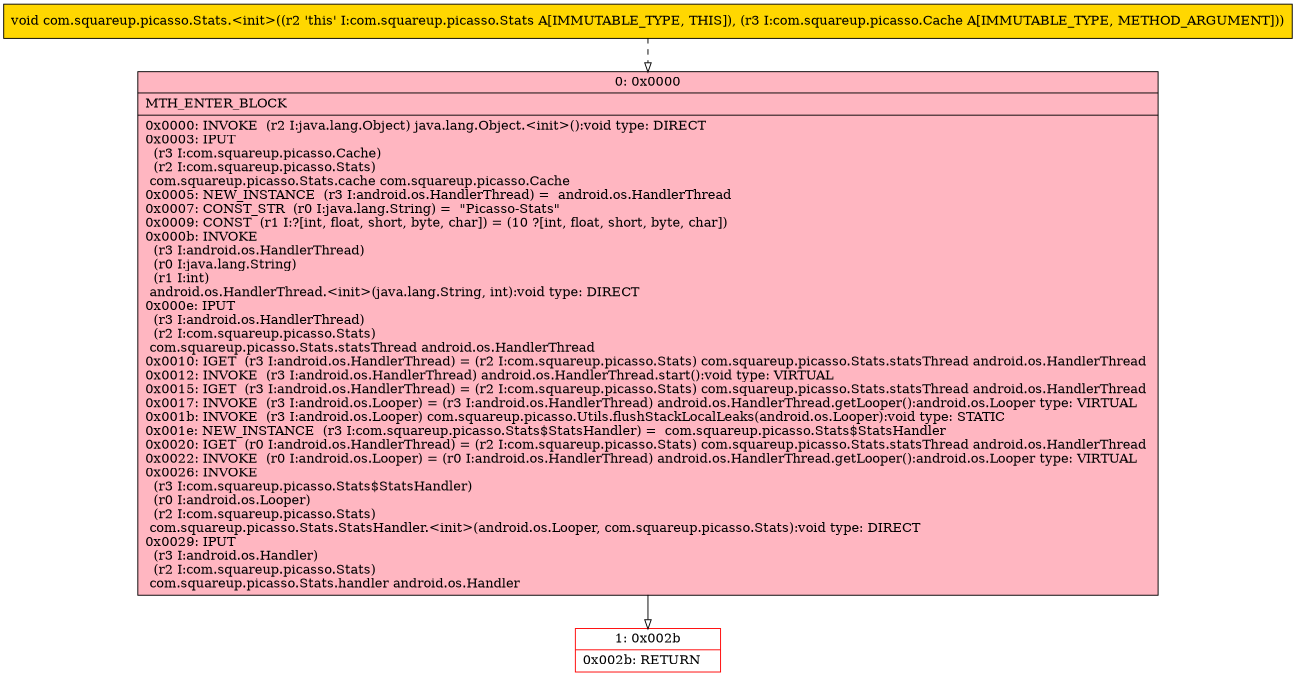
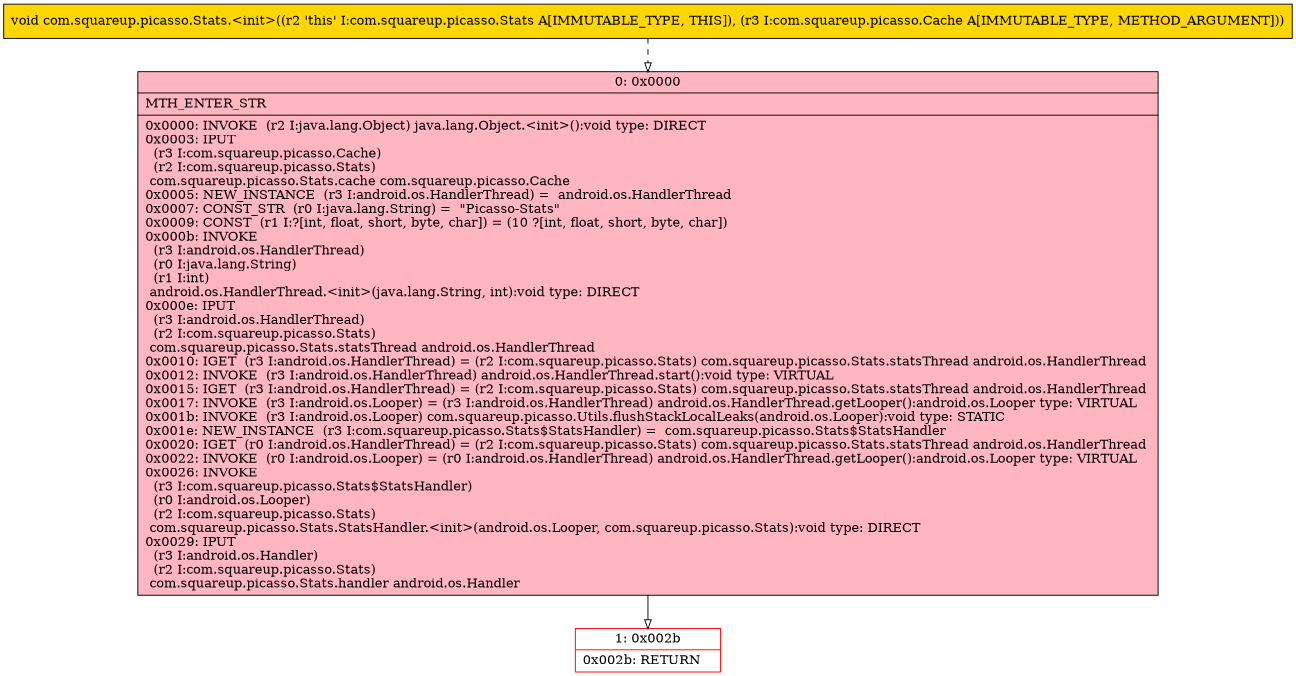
(216, 104) -> (206, 104)
